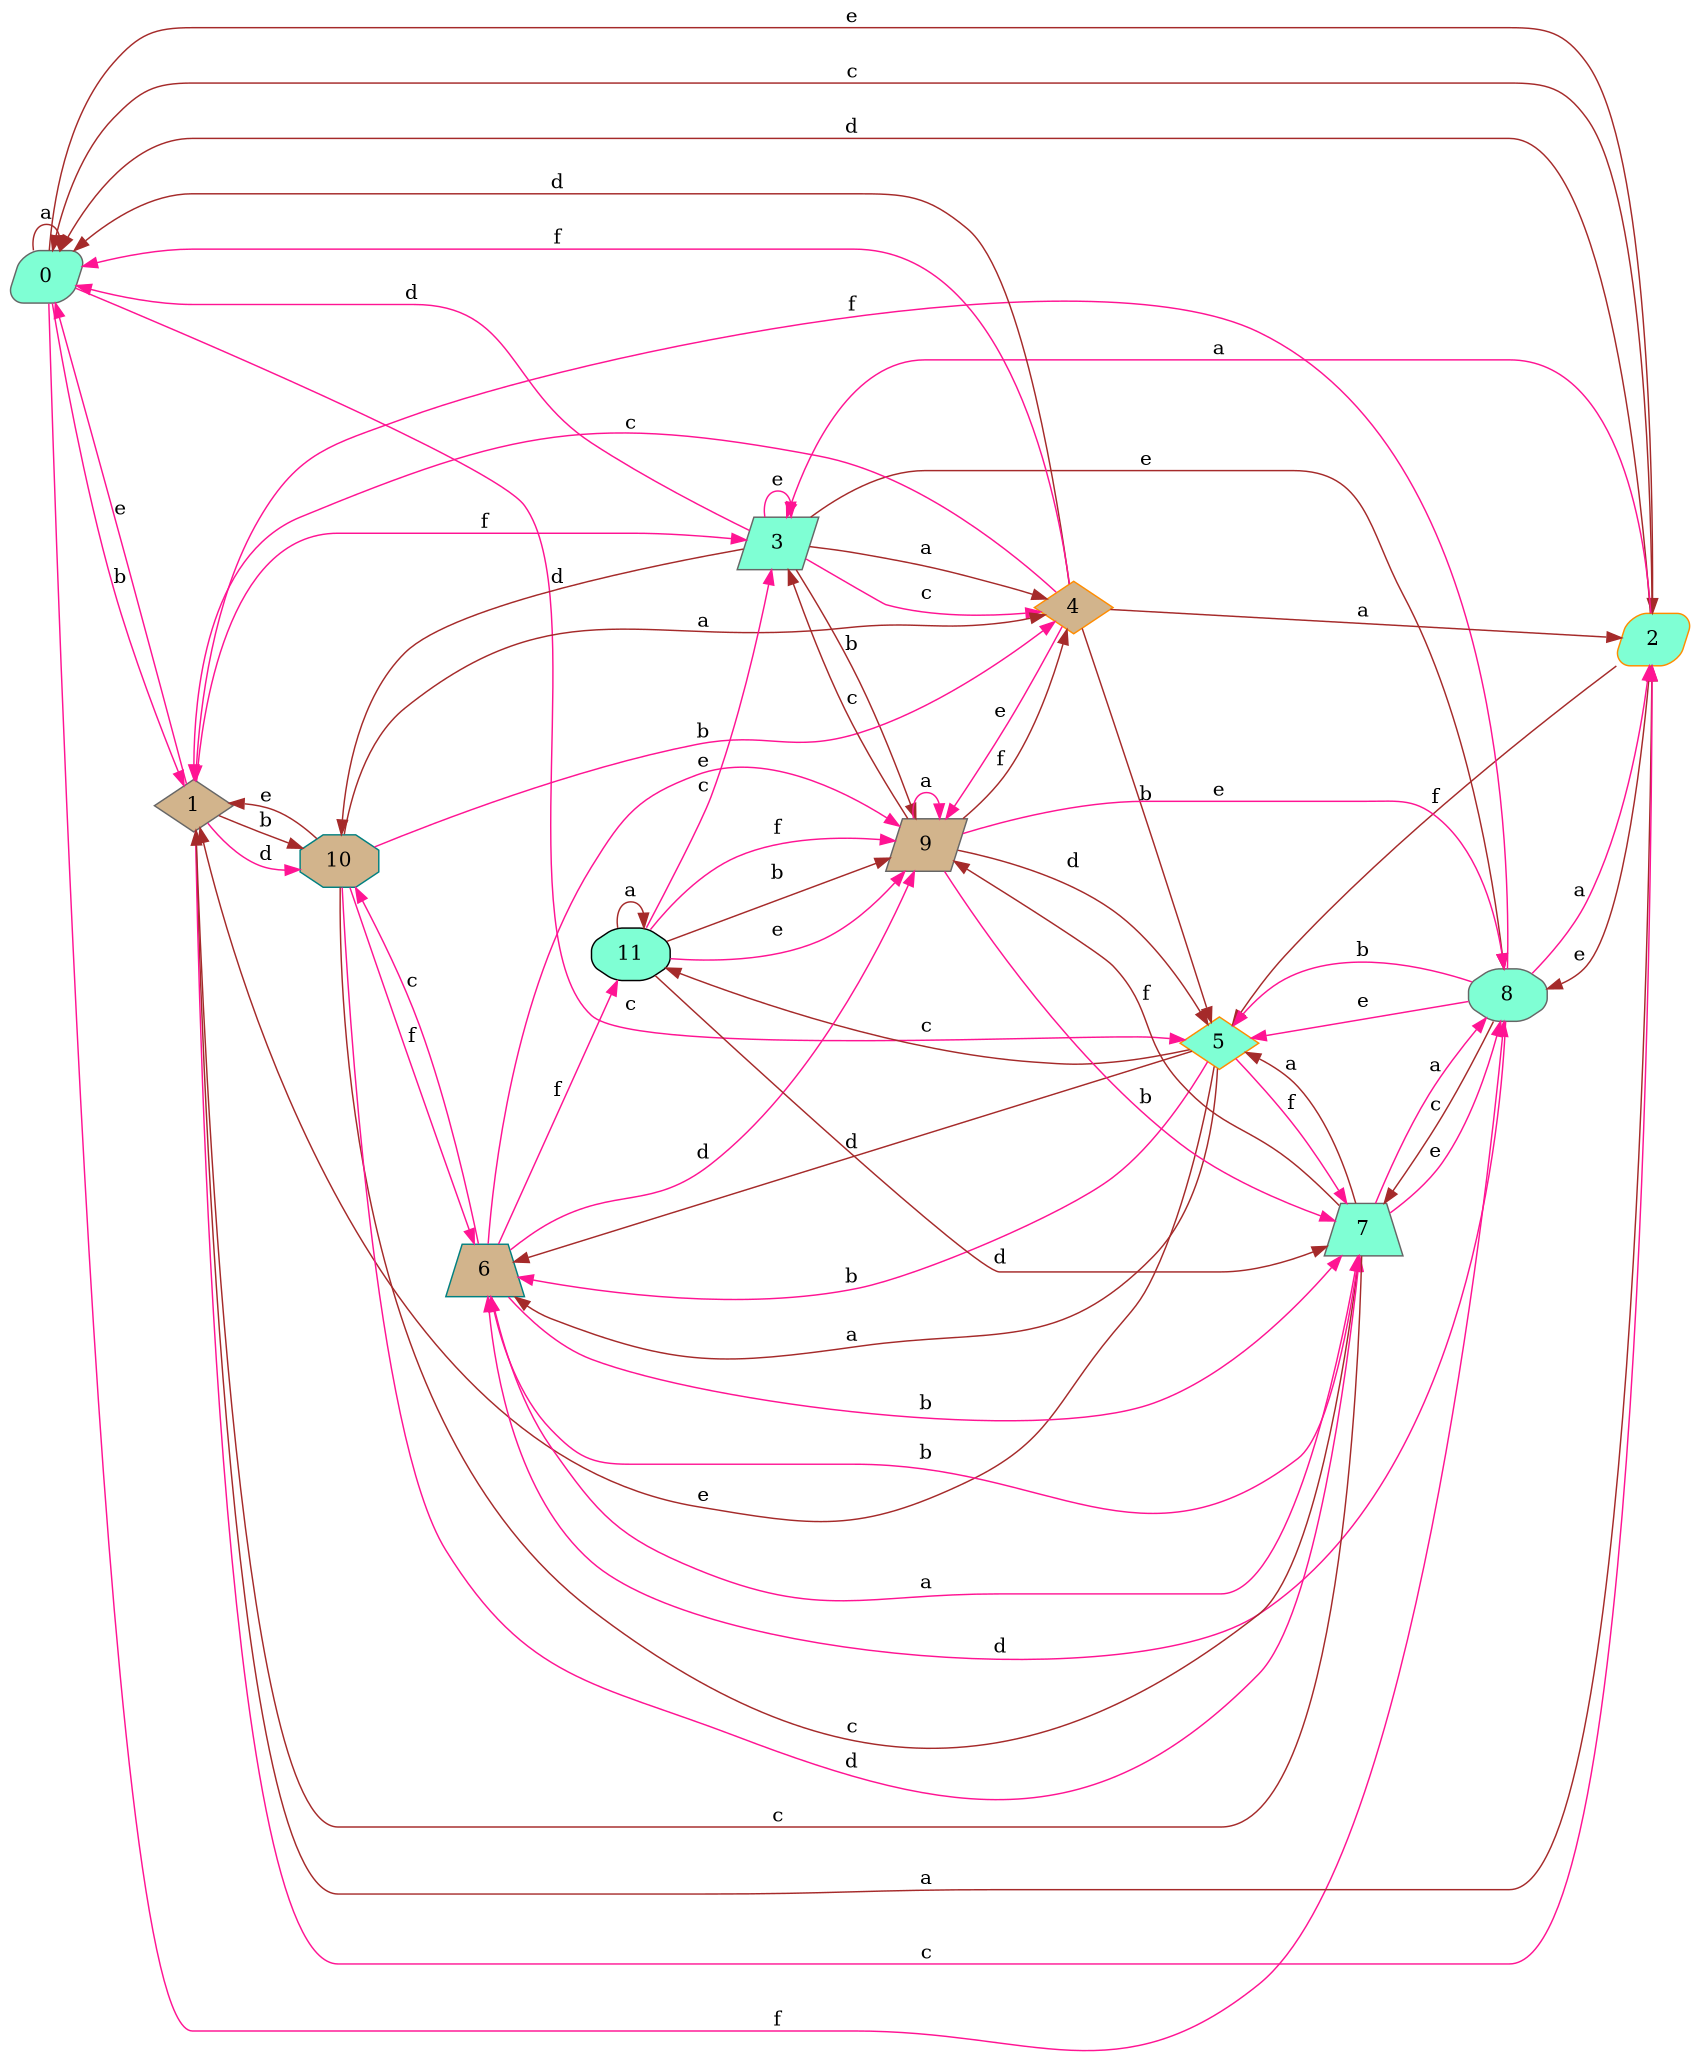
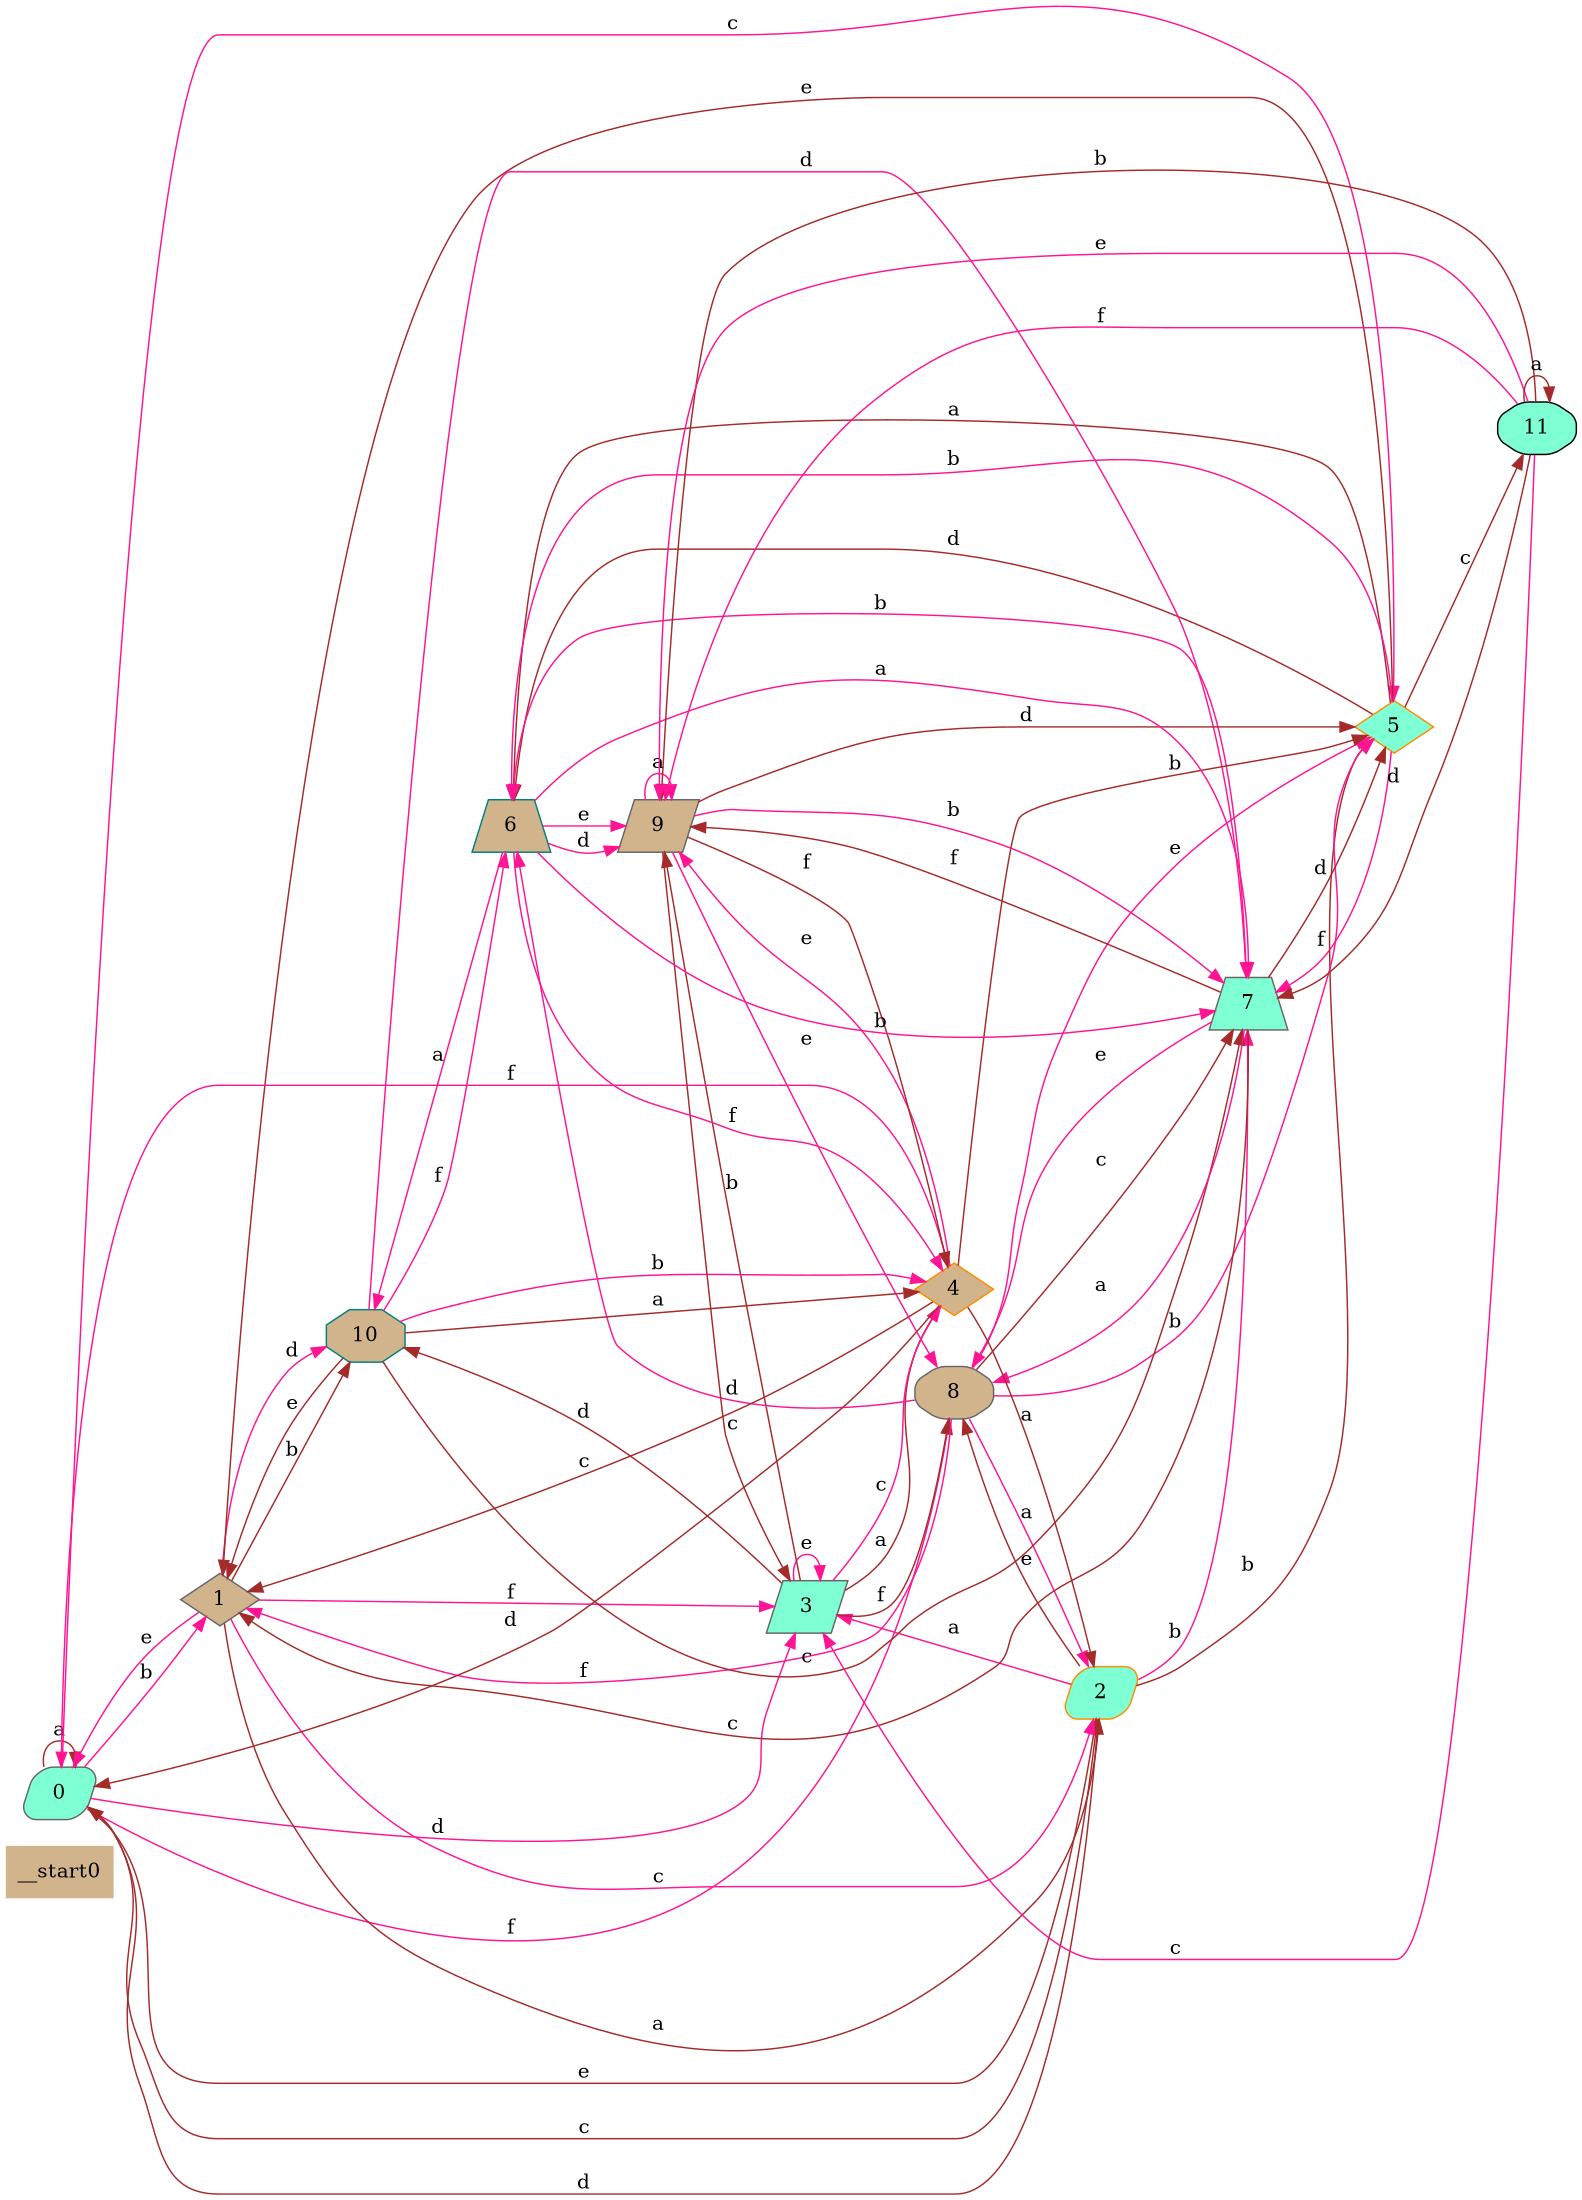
(458, 313) -> (501, 1841)
(550, 438) -> (607, 1466)
(1147, 460) -> (881, 1596)
(1436, 798) -> (1249, 1565)
(412, 981) -> (439, 1055)
(1508, 995) -> (954, 1393)
(1292, 1064) -> (1321, 869)
(555, 1119) -> (667, 1108)
none -> (1237, 1377)
none -> (60, 1872)
